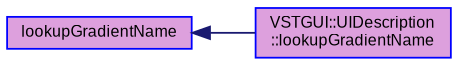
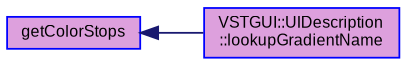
(99, 33) -> (74, 33)
